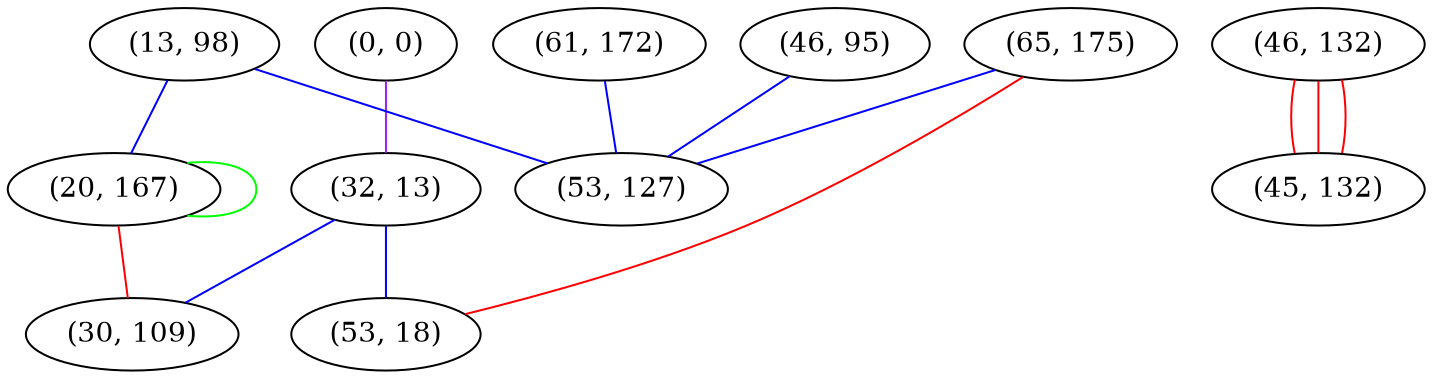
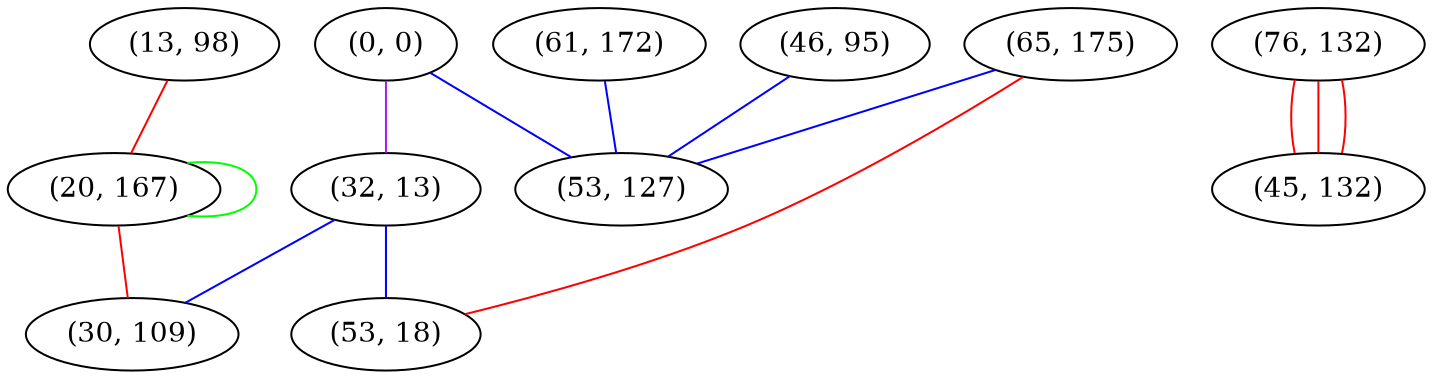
(1318, 44) -> (1318, 44)
(401, 116) -> (501, 115)
(149, 117) -> (149, 117)
